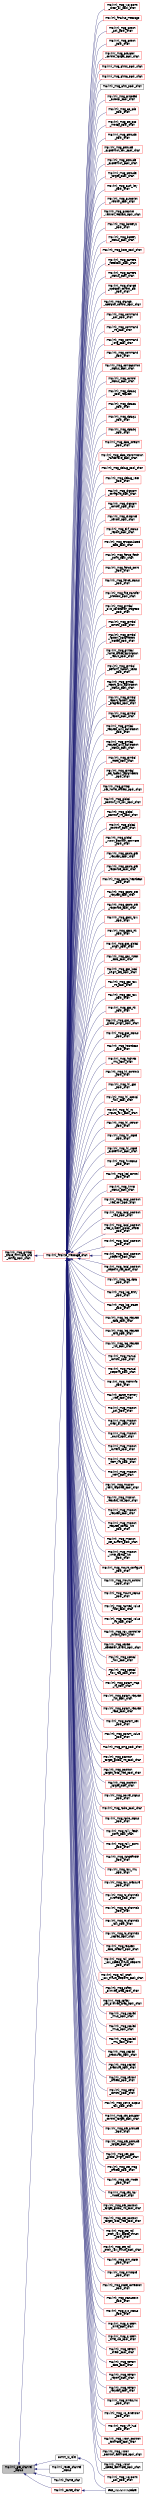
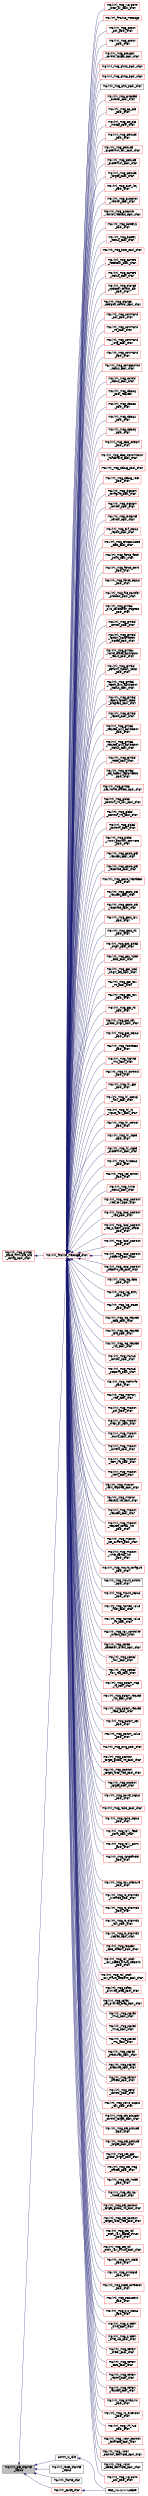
(122, 932) -> (122, 932)
(122, 1397) -> (122, 1397)
(122, 1871) -> none
